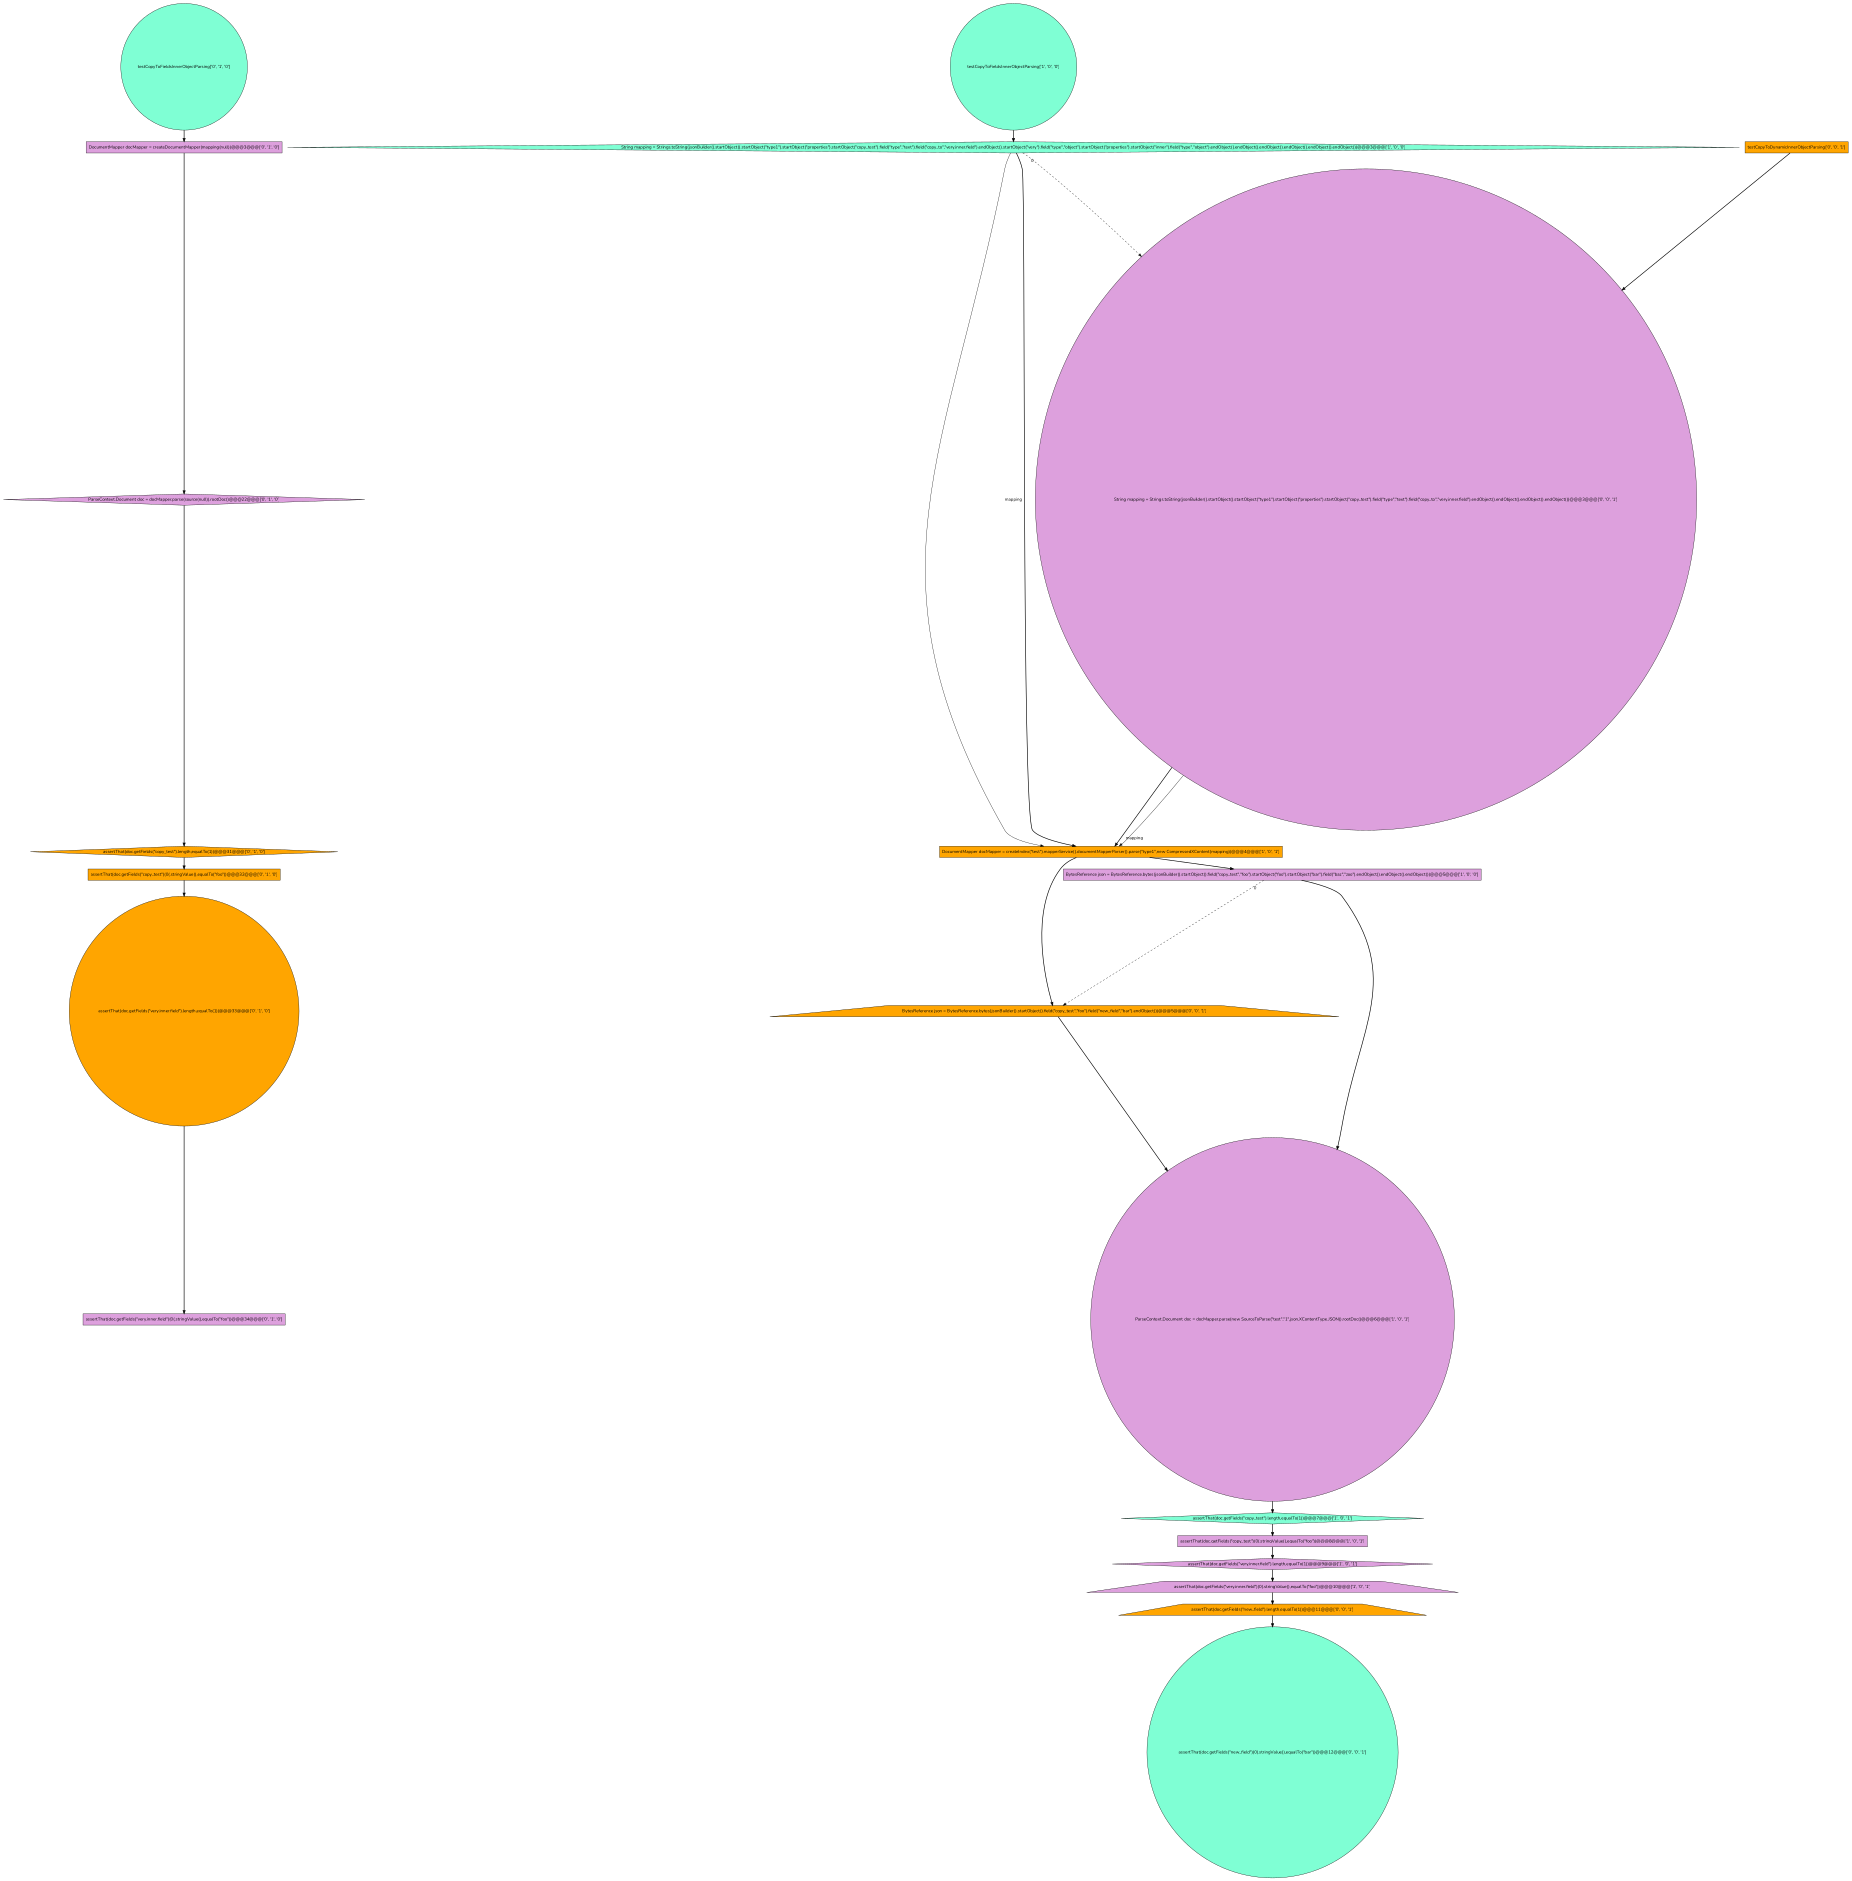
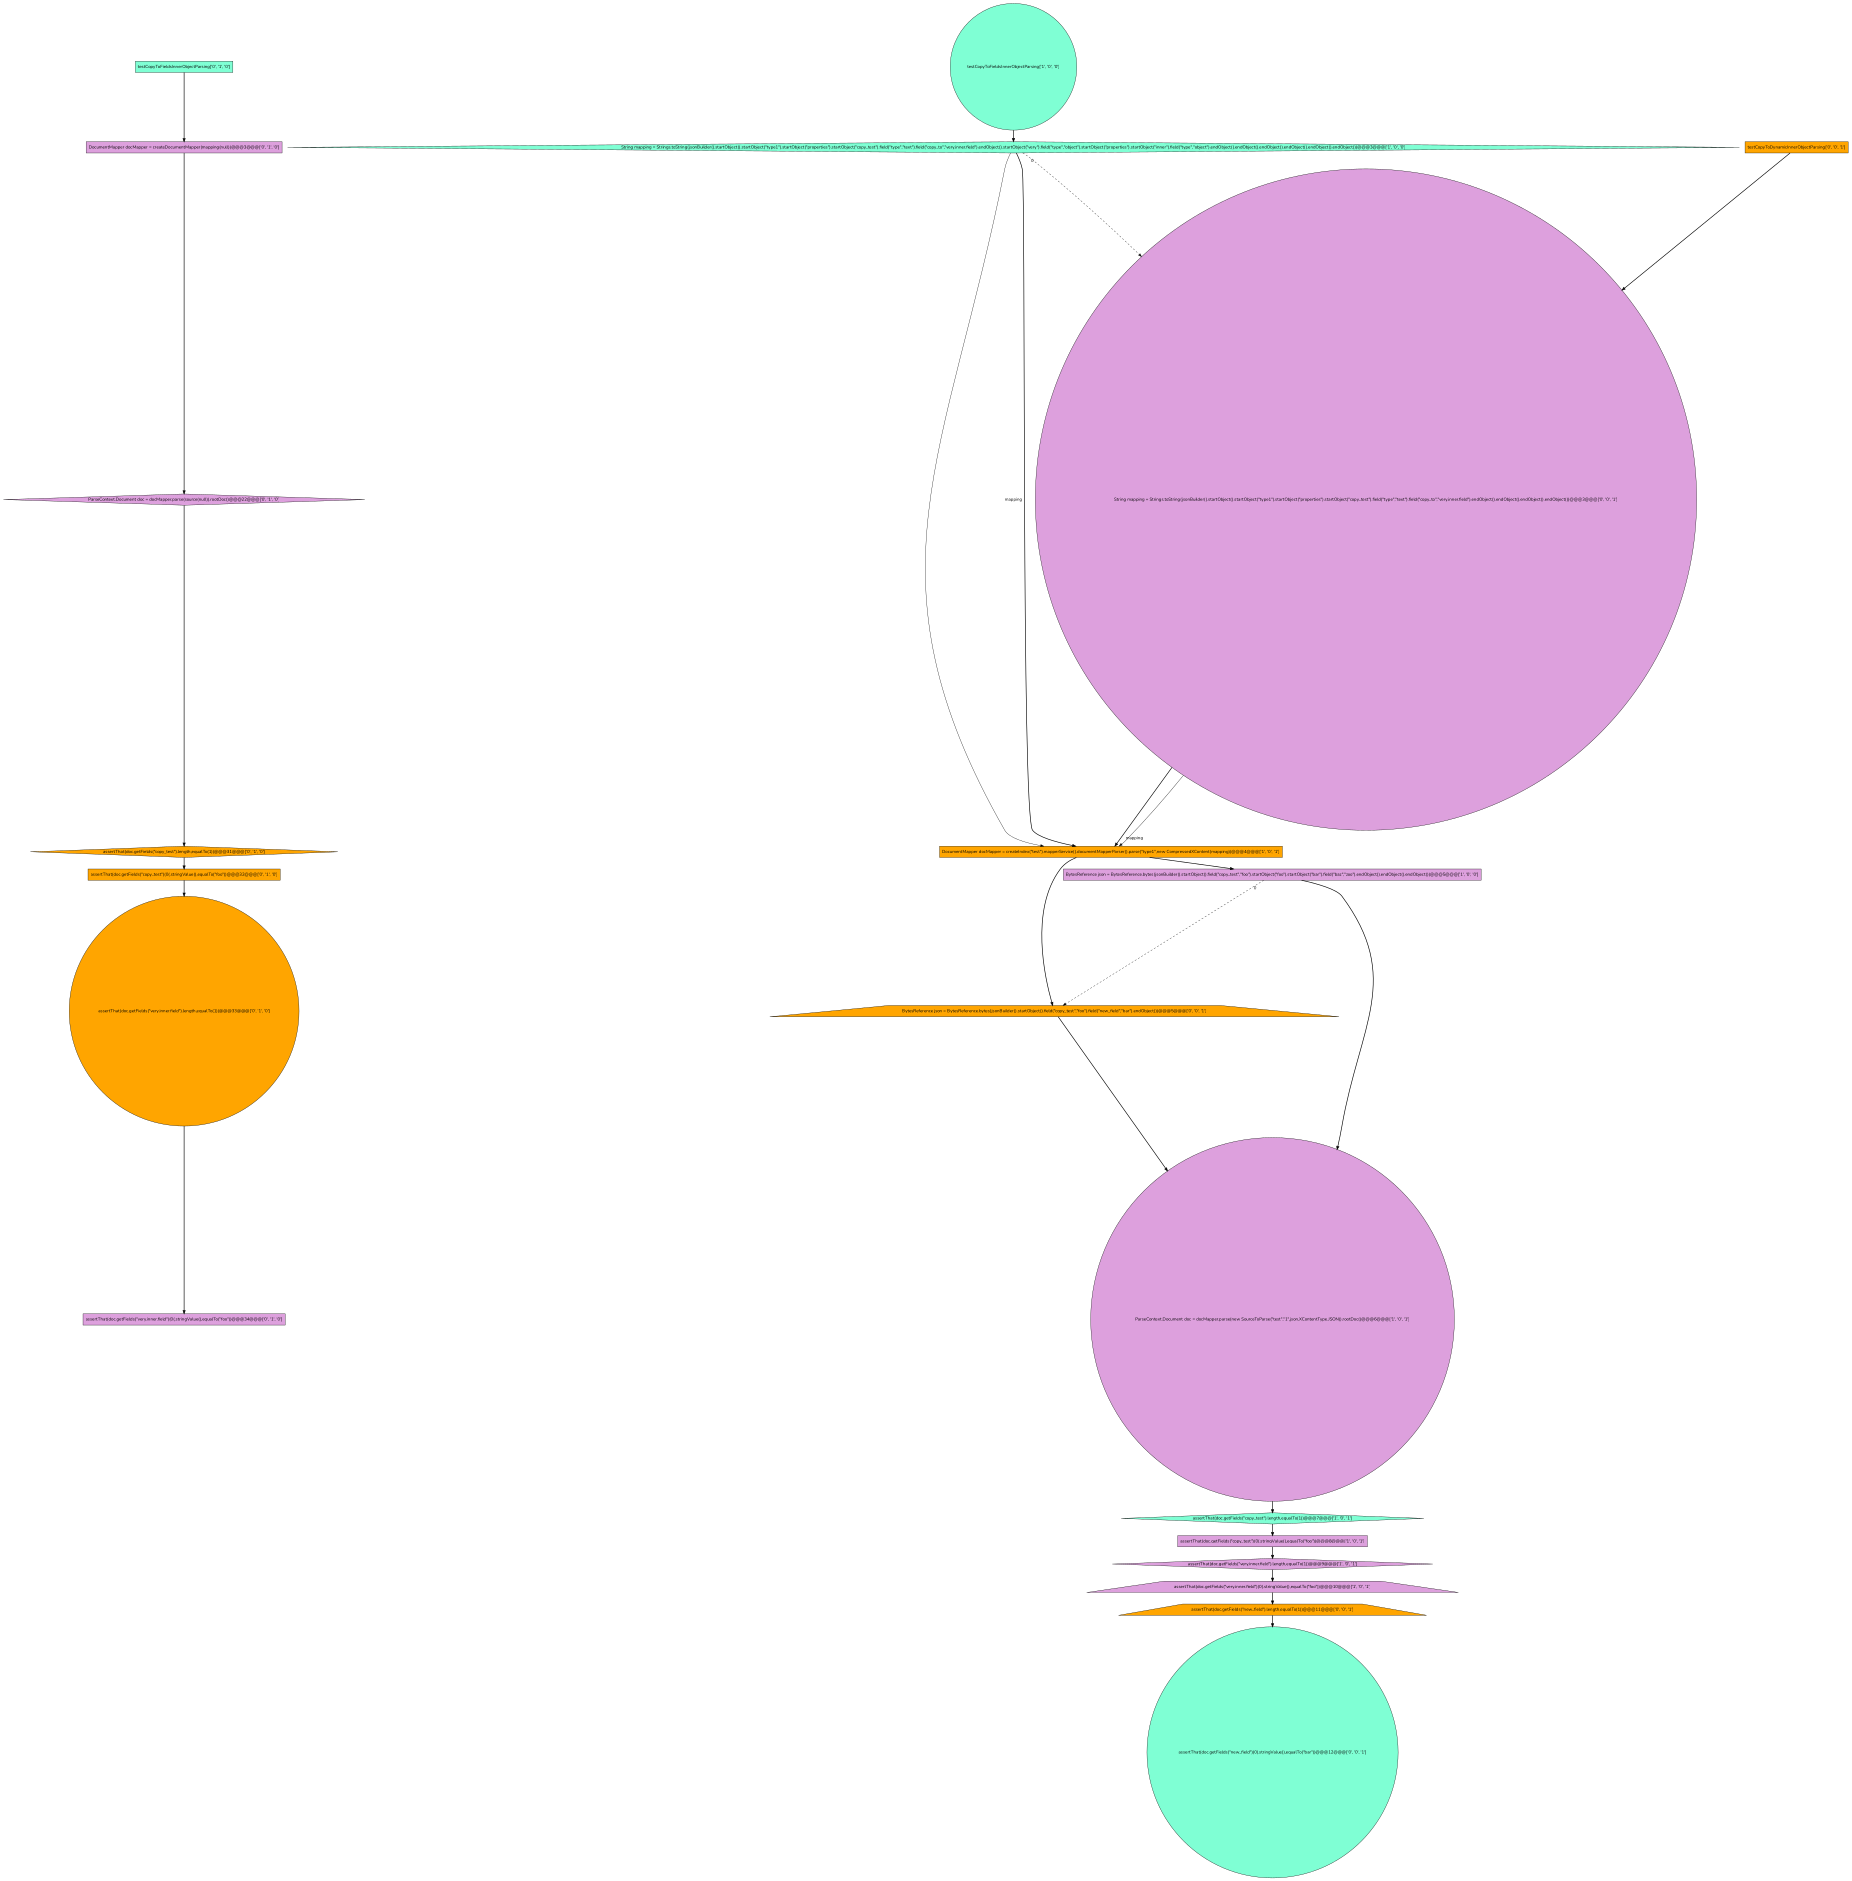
(184, 67) -> (184, 67)
